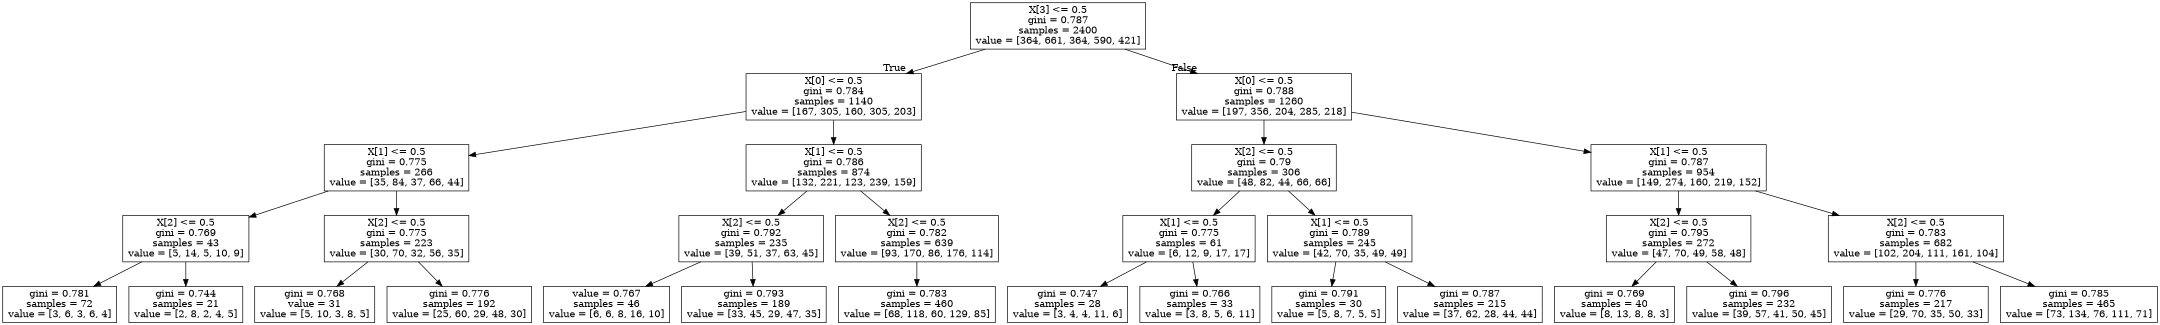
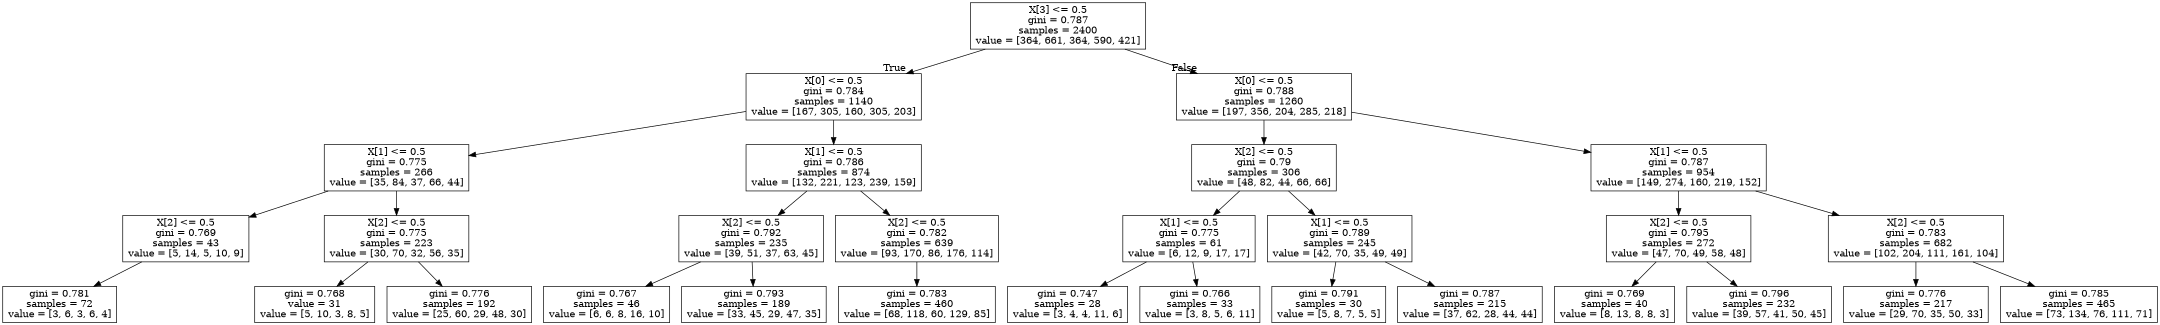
(186, 304) -> none
(607, 304) -> (607, 304)
